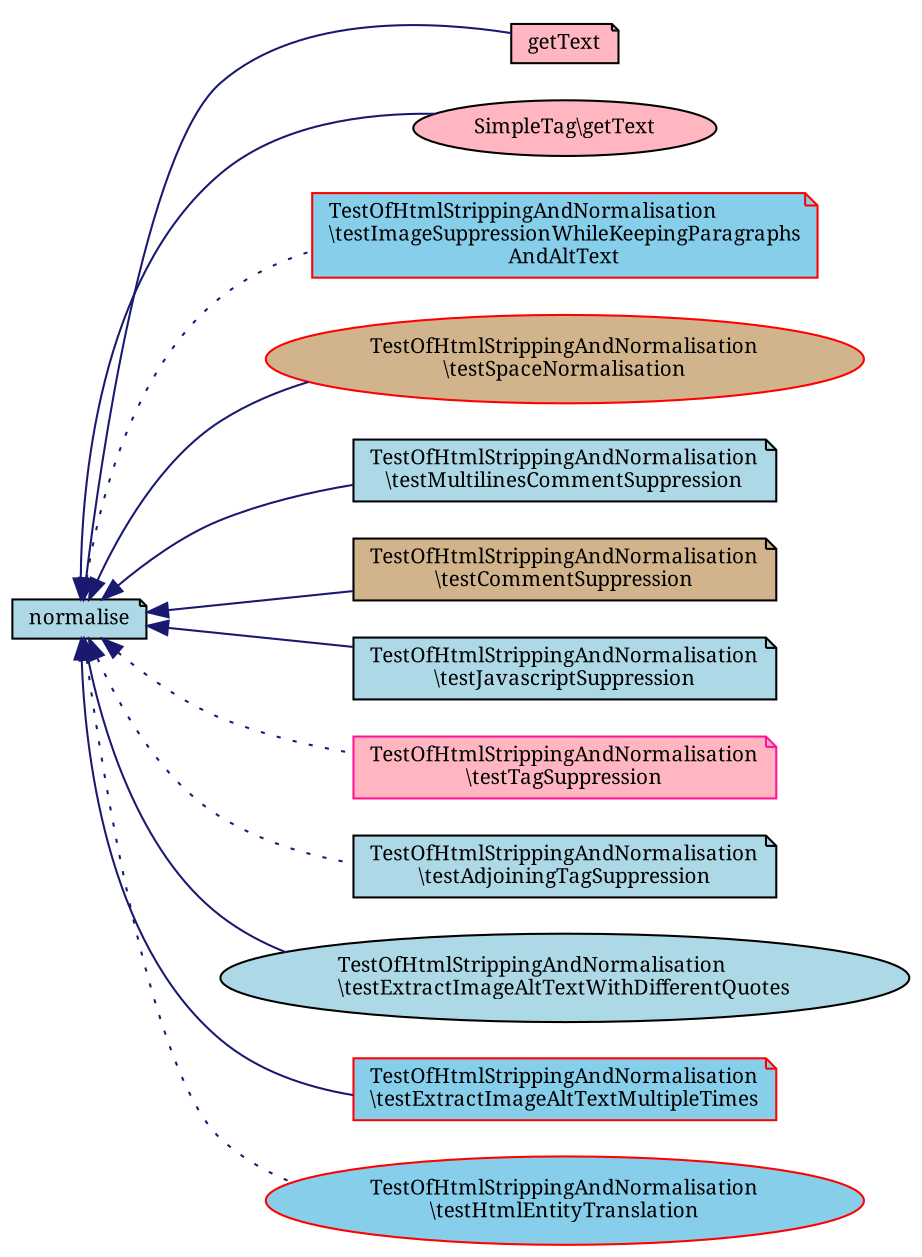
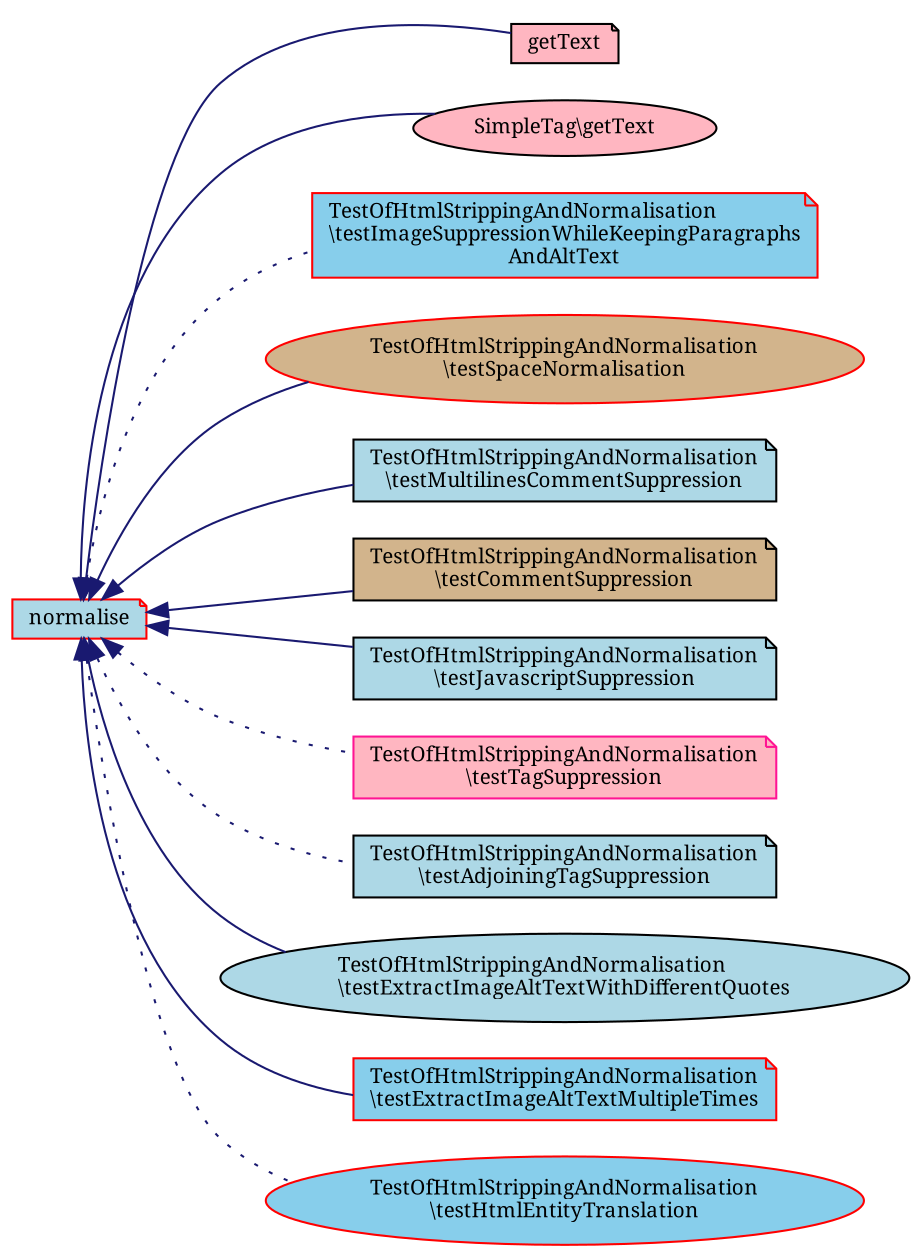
(79, 619) -> (79, 619)
